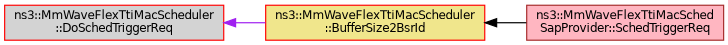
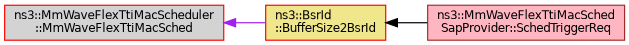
(114, 23) -> (114, 23)
(375, 23) -> (326, 23)
